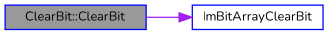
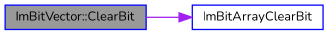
(76, 17) -> (76, 17)
